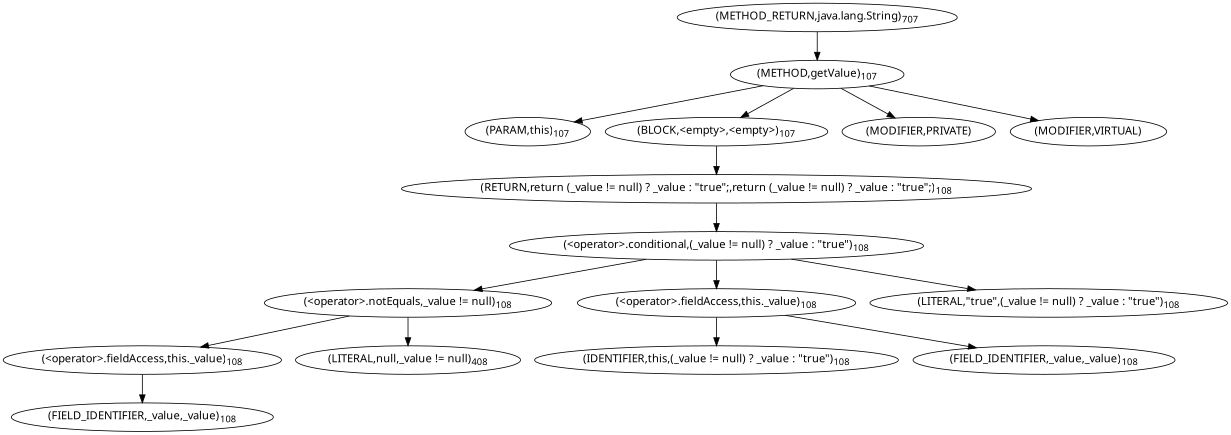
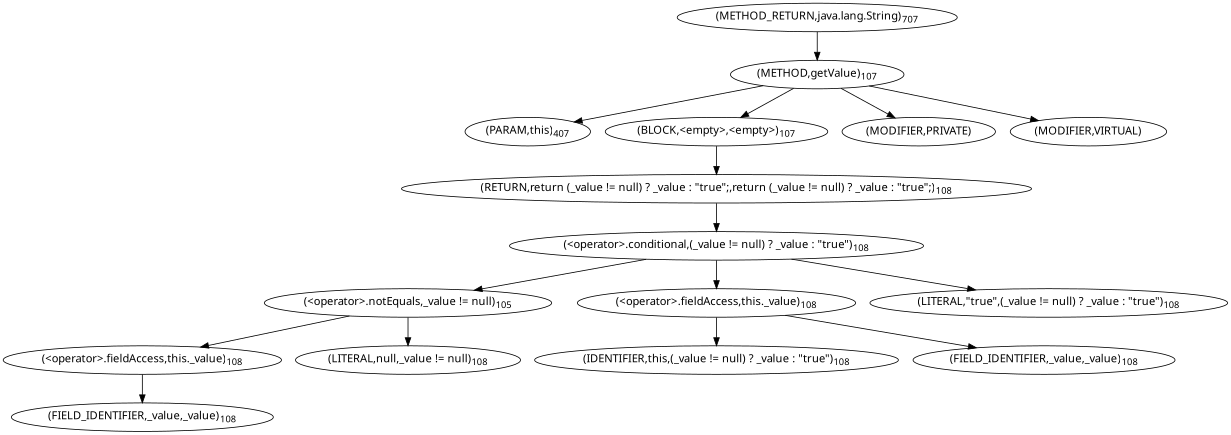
(561, 130) -> (561, 130)
(504, 302) -> (504, 302)
(480, 359) -> (480, 359)
